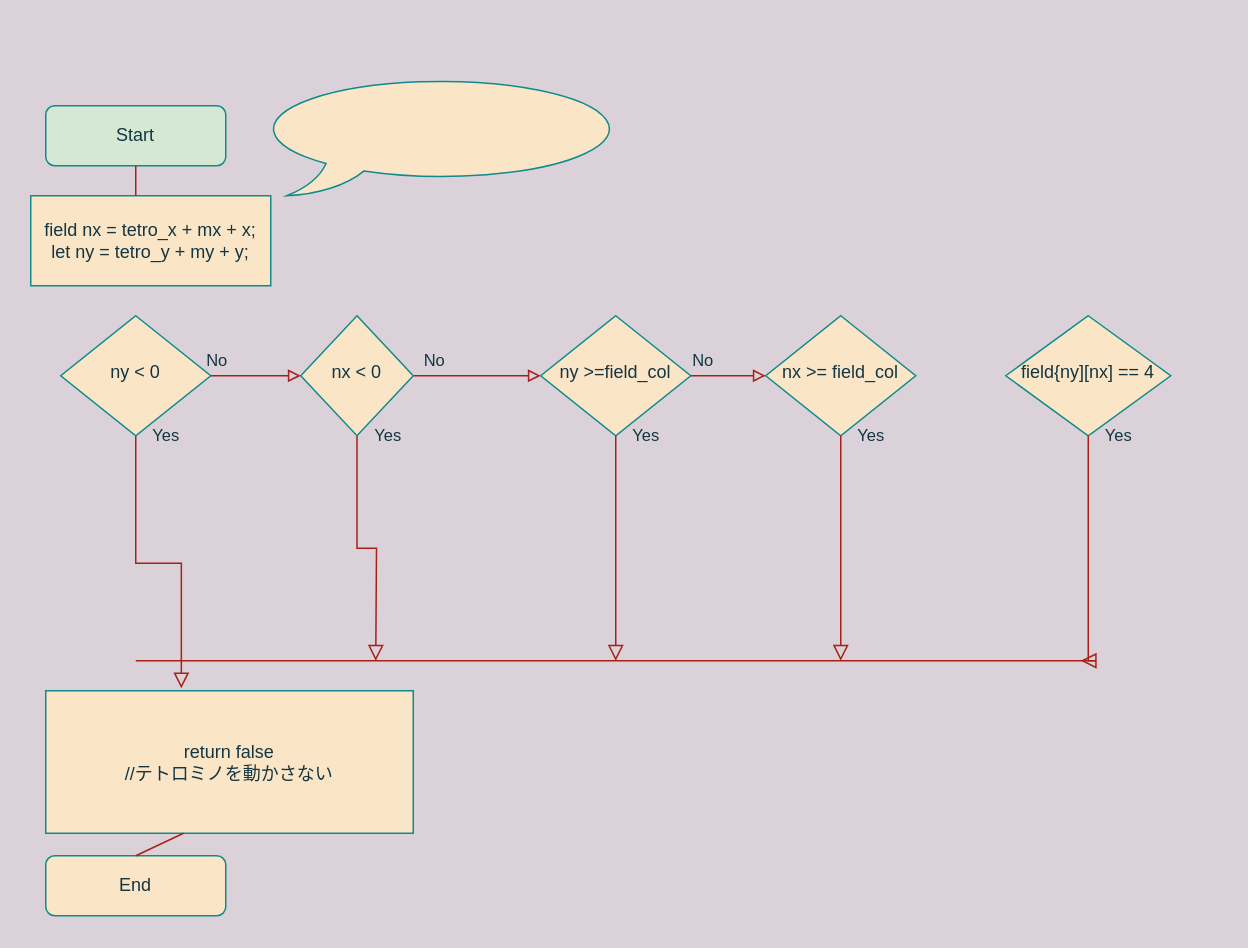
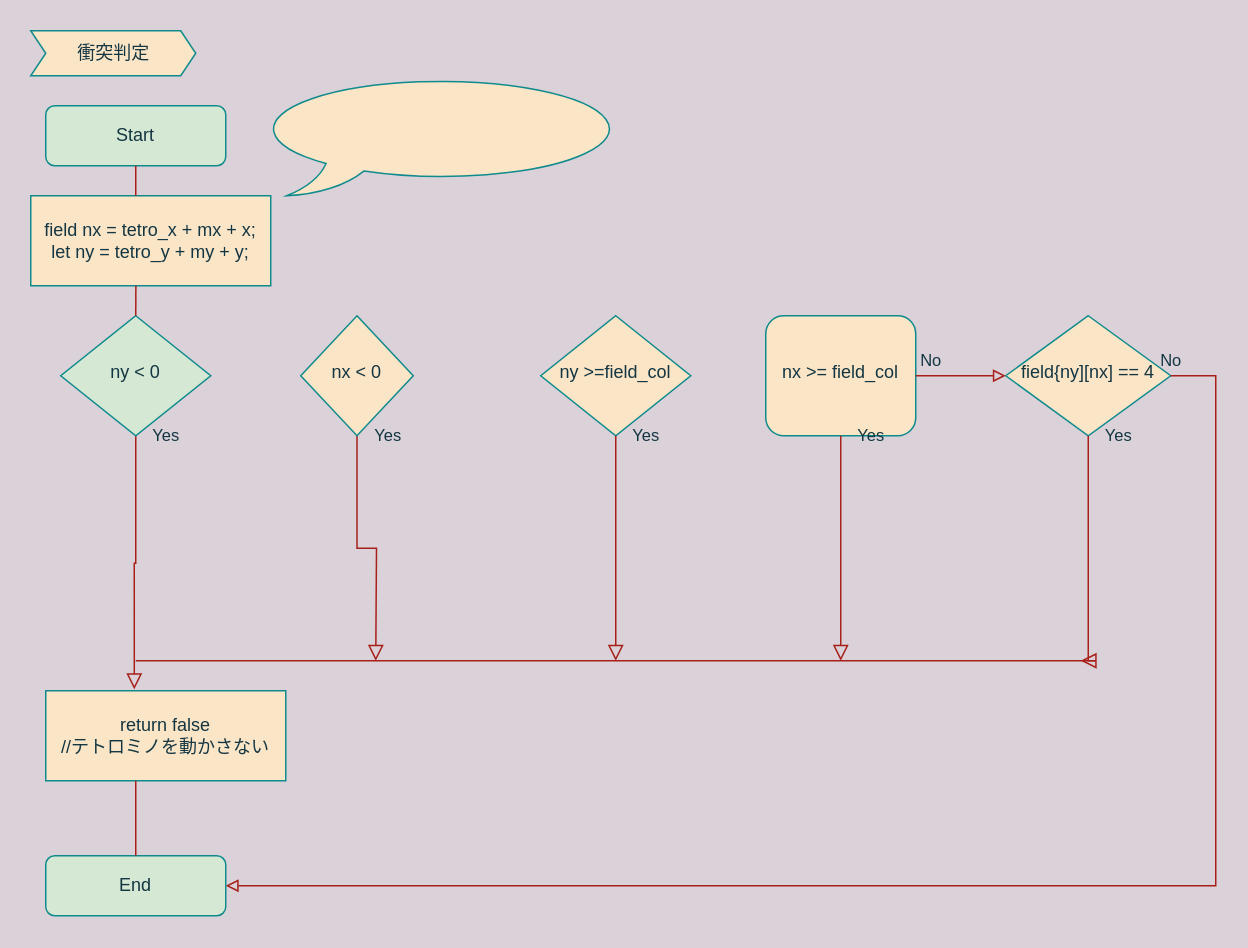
none -> (113, 53)
none -> (136, 301)
(136, 376) -> (136, 376)
(249, 376) -> none
(471, 376) -> none
(722, 376) -> none
(841, 376) -> (841, 376)
none -> (954, 376)
(230, 762) -> (166, 736)
(136, 886) -> (136, 886)
none -> (1005, 886)
